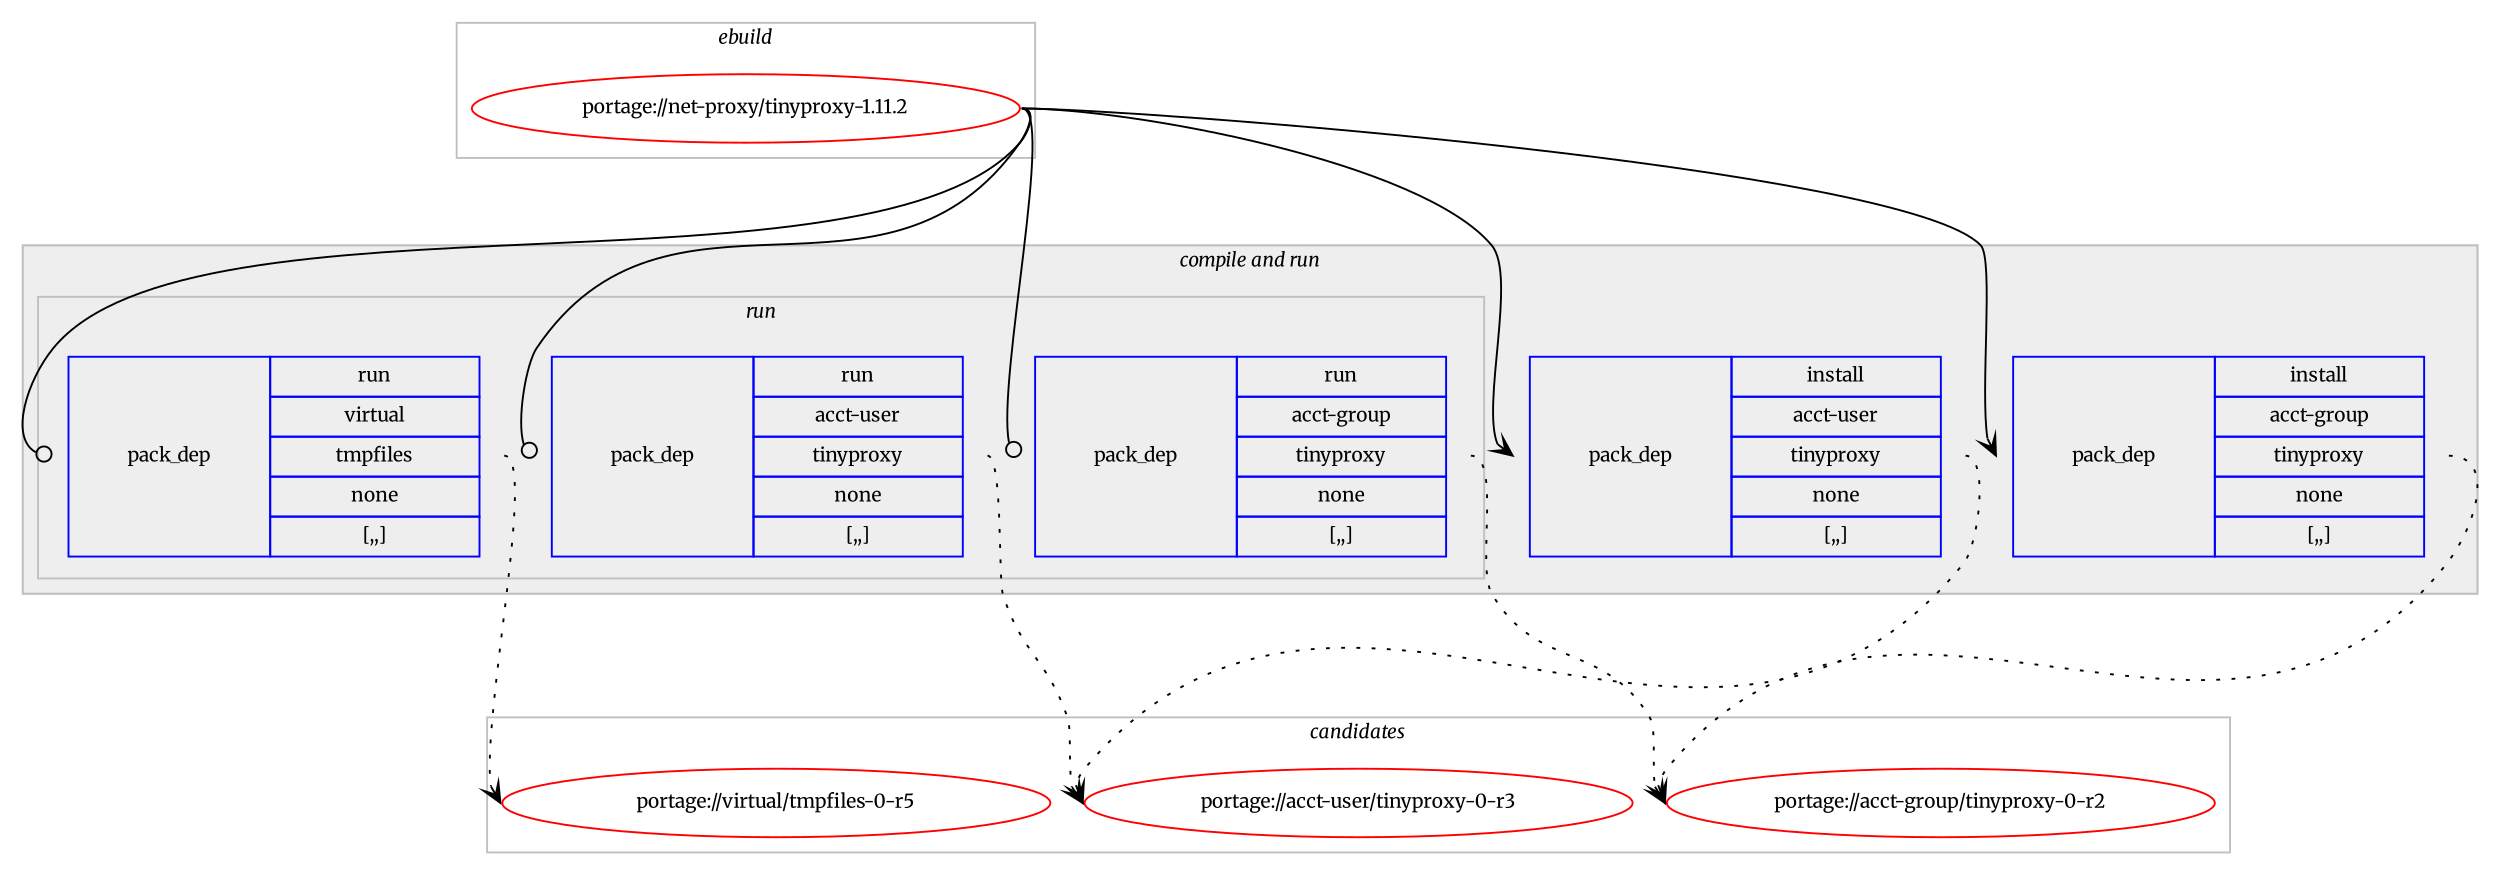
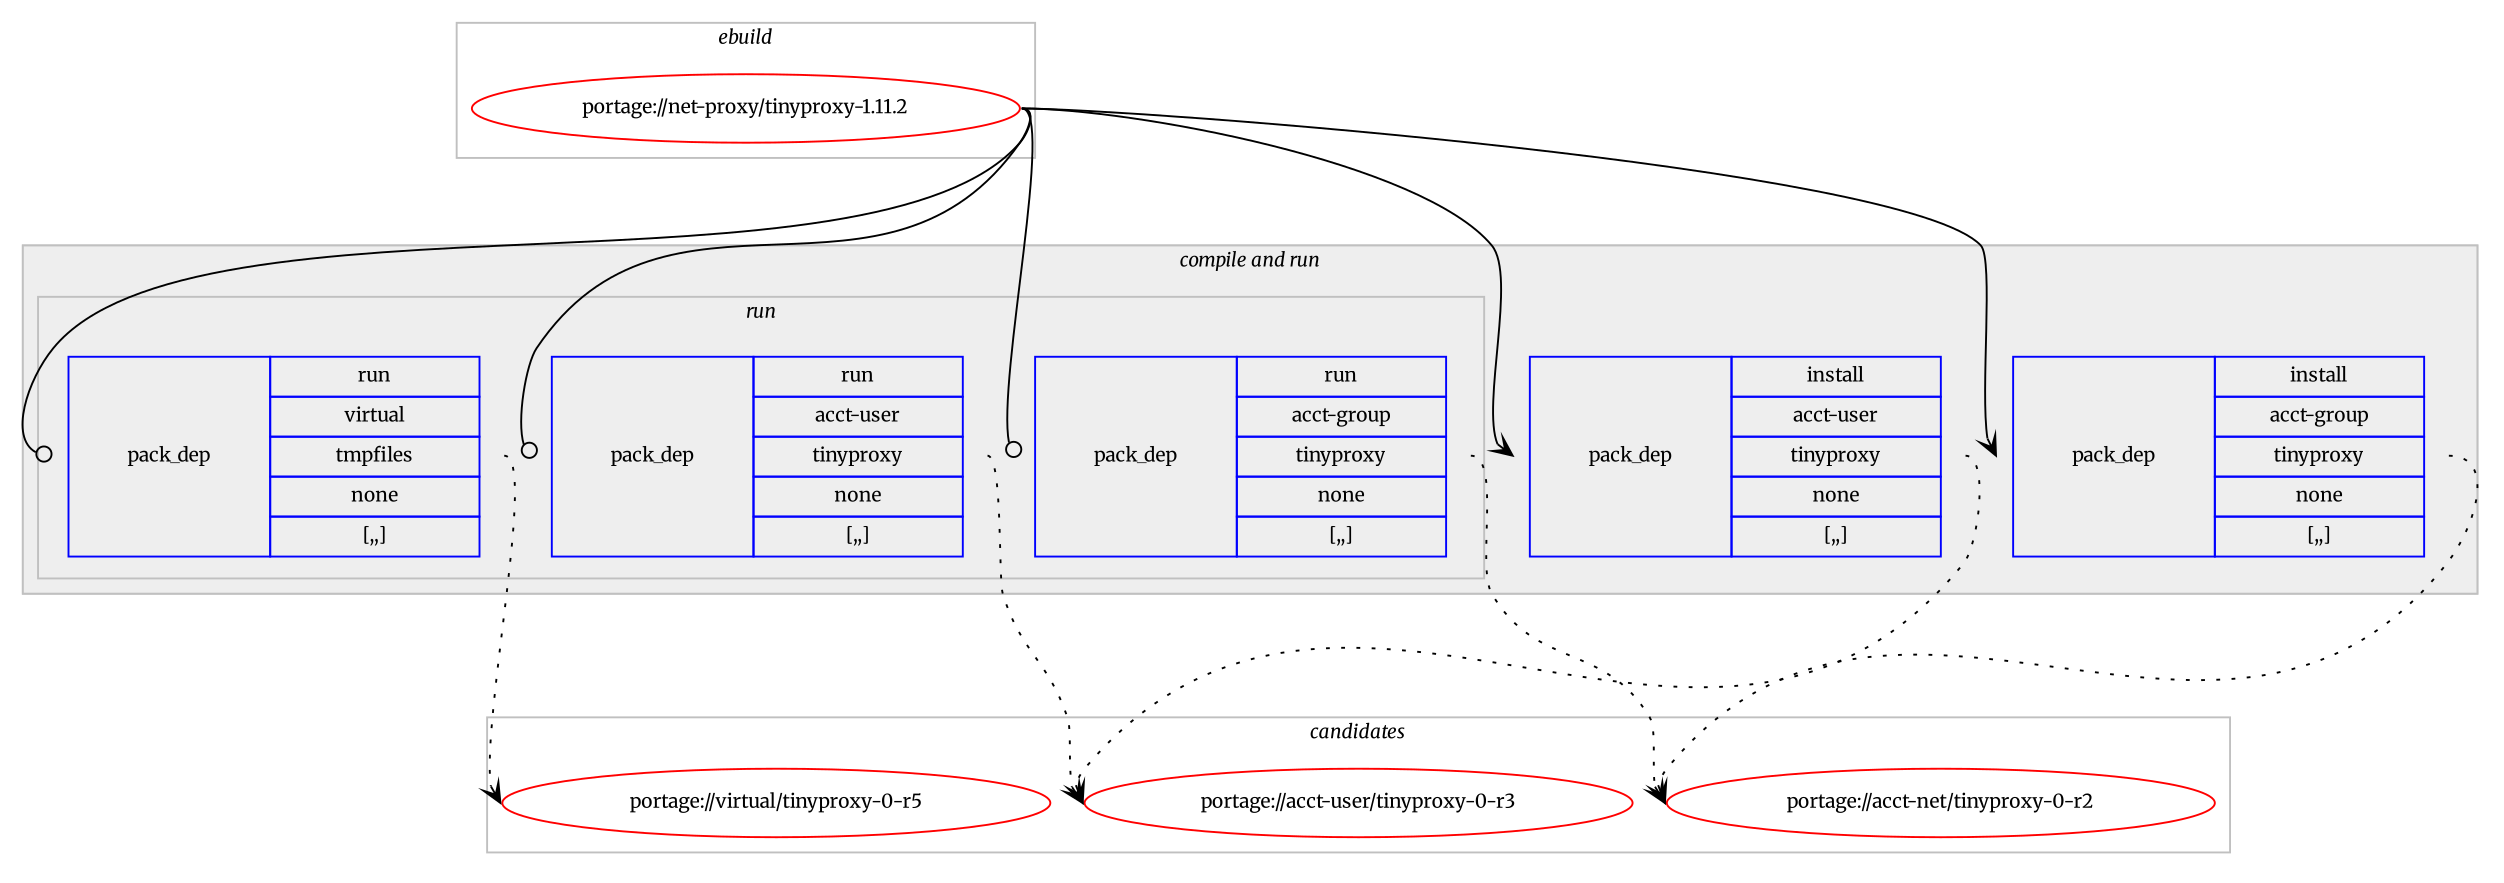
(776, 803) -> (776, 803)
(1941, 803) -> (1941, 803)
